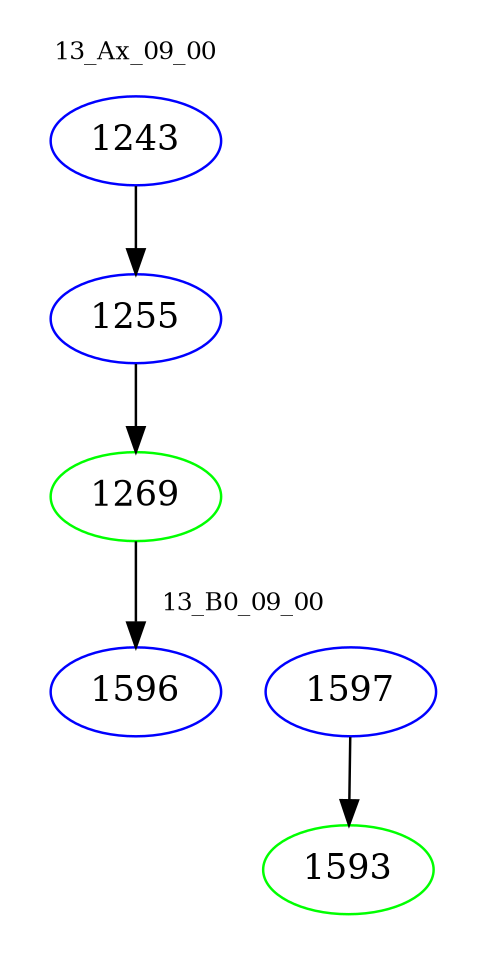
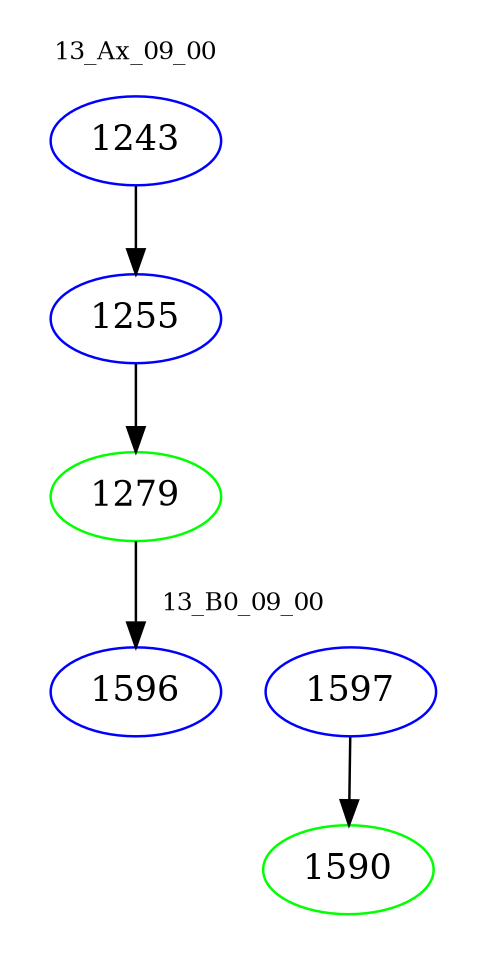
(136, 497) -> (136, 497)
(348, 870) -> (348, 870)
